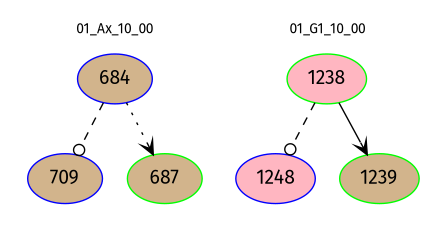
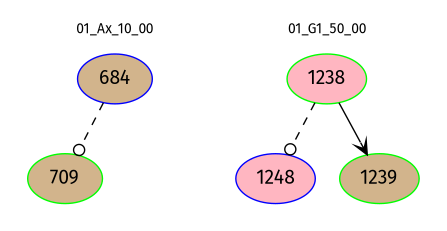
(327, 30) -> (327, 30)
(65, 179) -> (65, 179)
(165, 179) -> none
